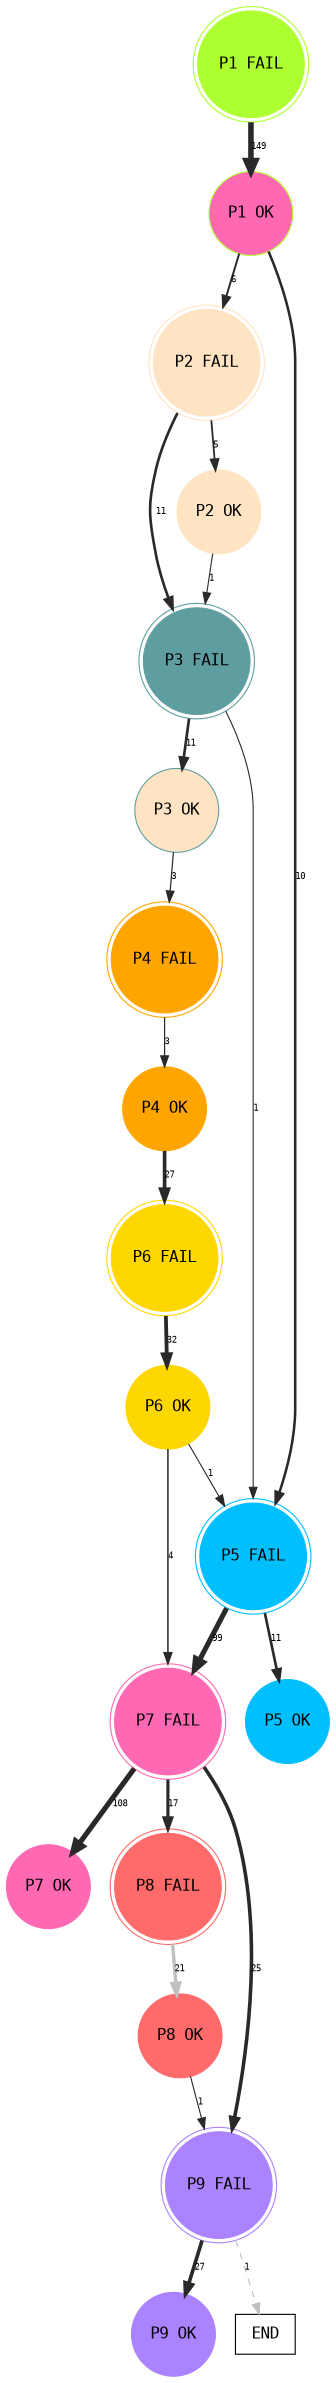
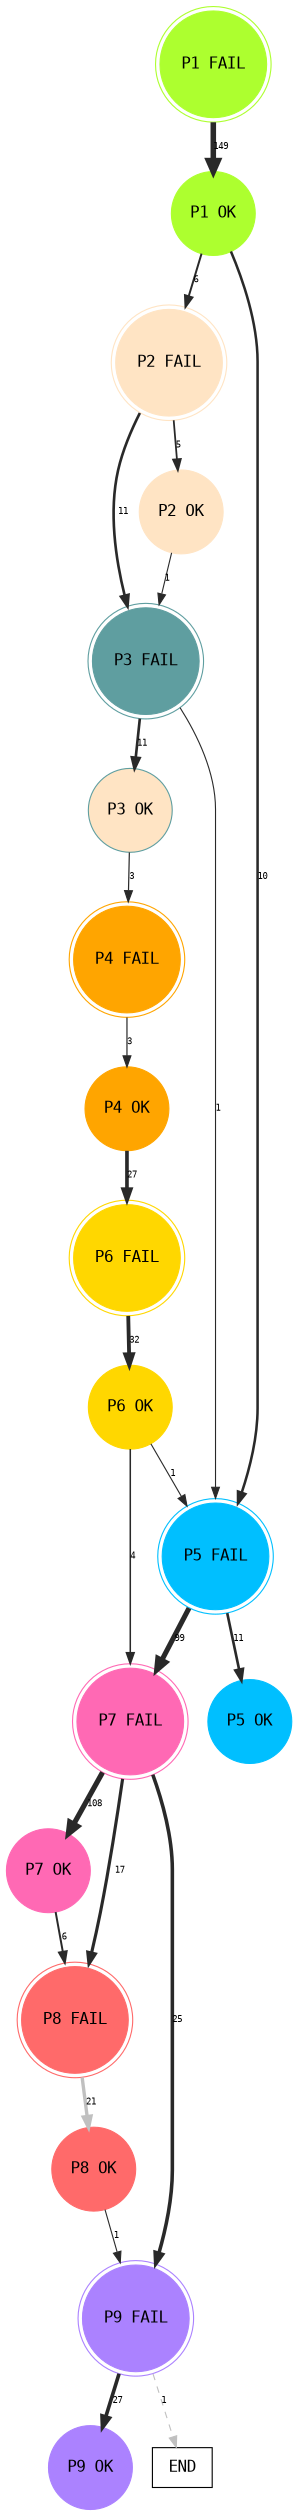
(251, 214) -> (213, 214)
none -> (59, 1932)
